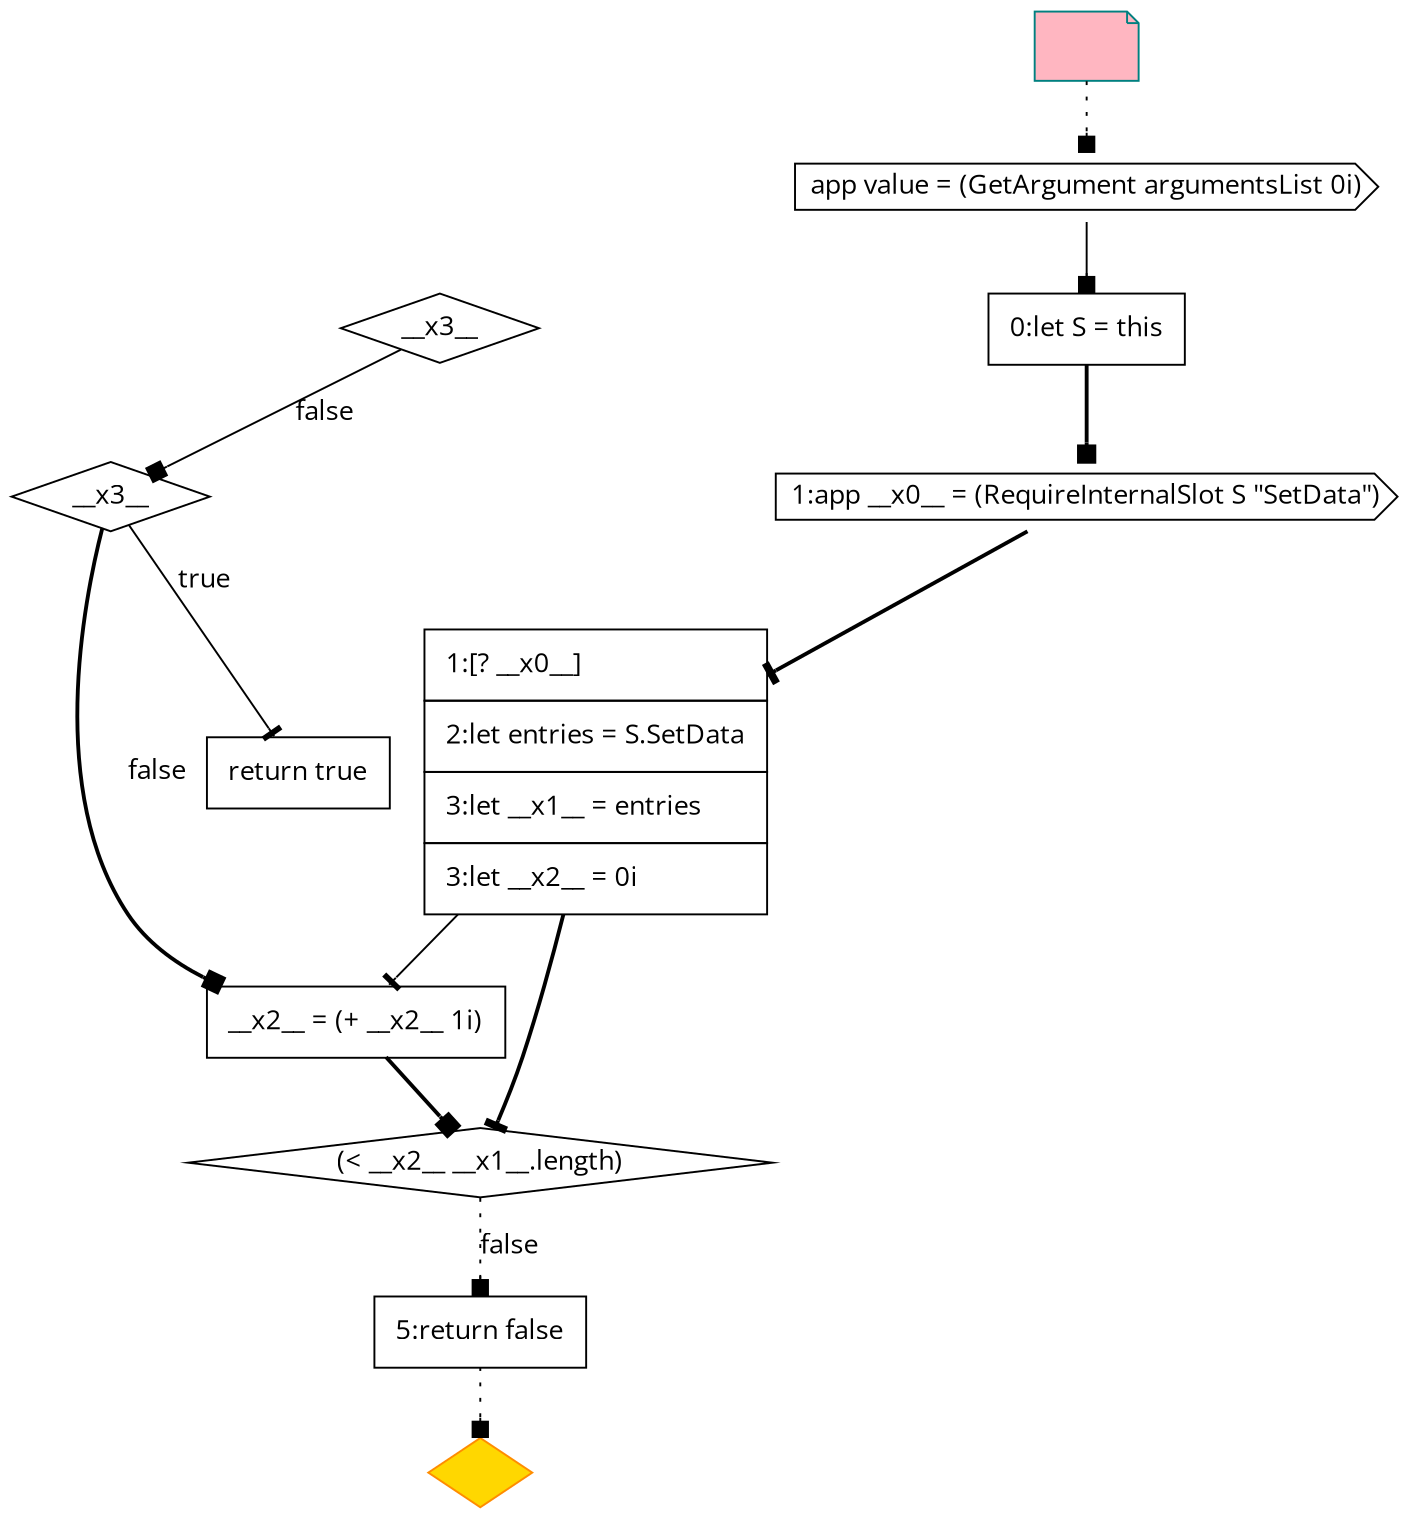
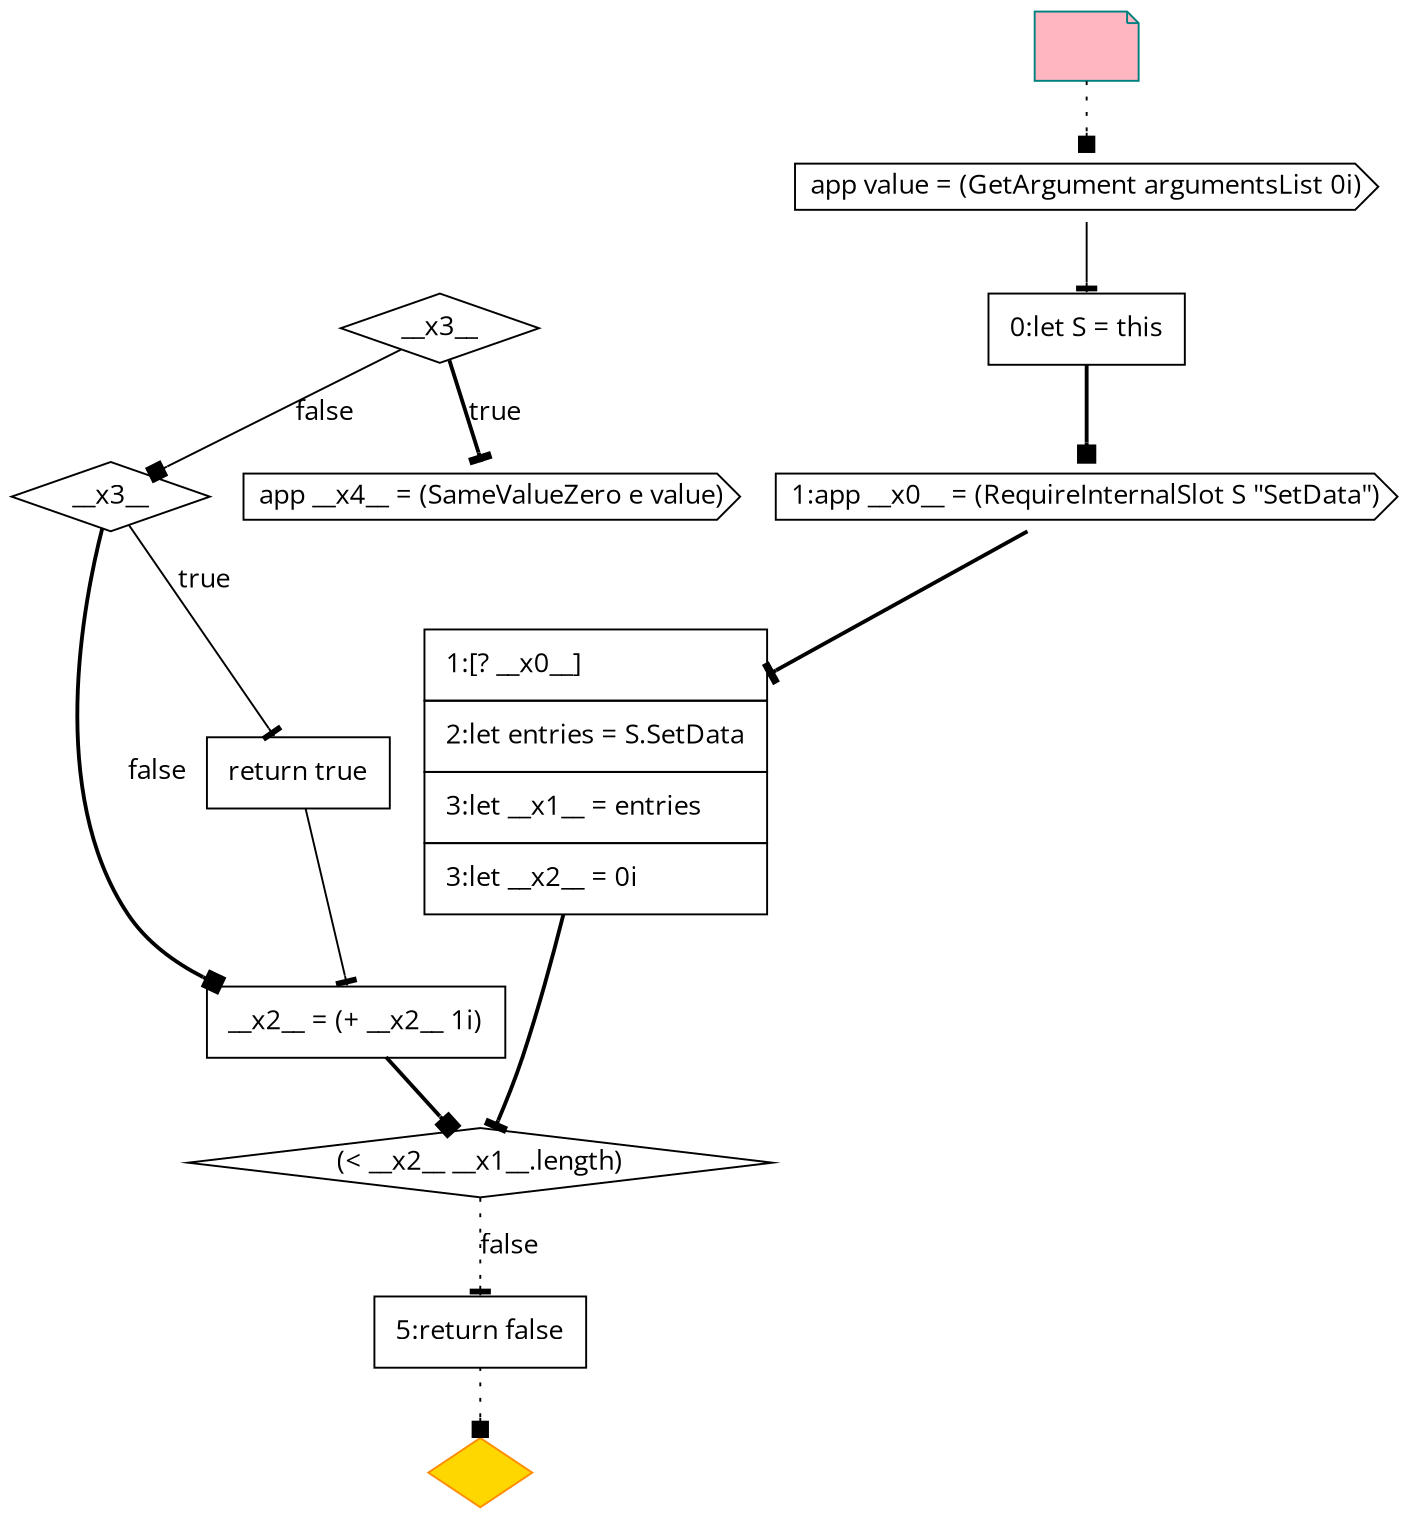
(1087, 252) -> (1087, 252)
none -> (492, 497)
(427, 946) -> (325, 892)
(480, 1242) -> (480, 1242)
